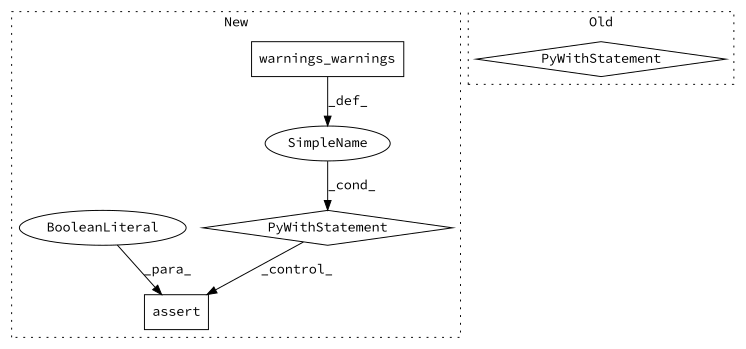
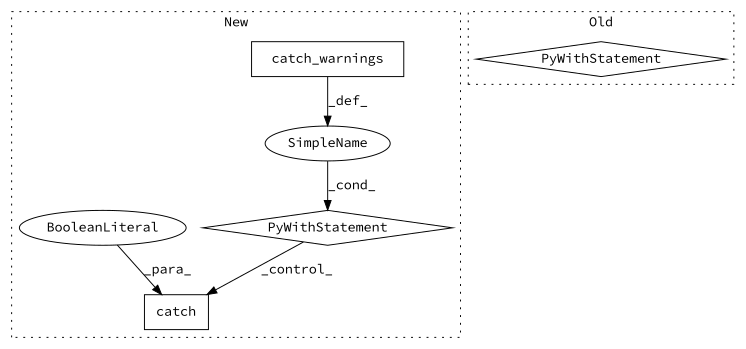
(328, 59) -> (328, 59)
(176, 312) -> (176, 312)
